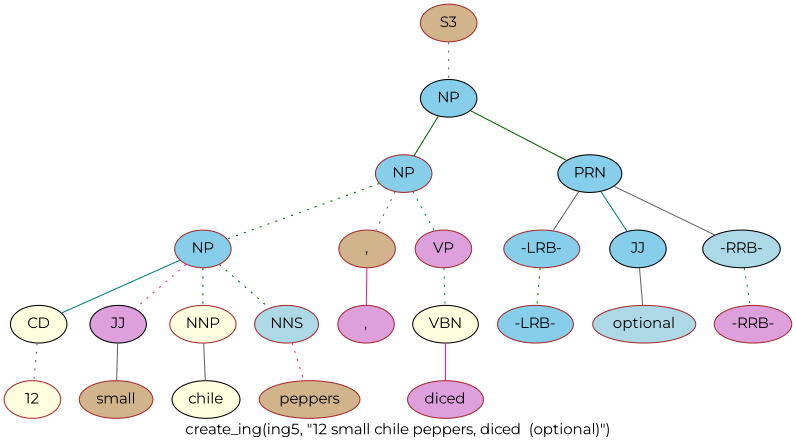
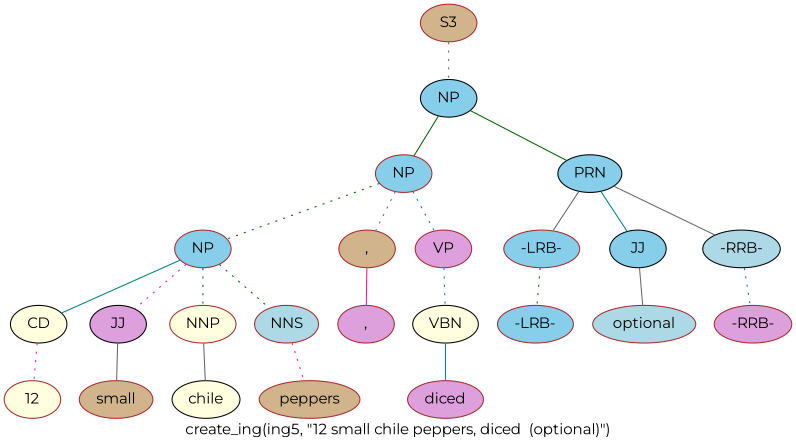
(36, 362) -> (36, 362)
(446, 362) -> (446, 362)
